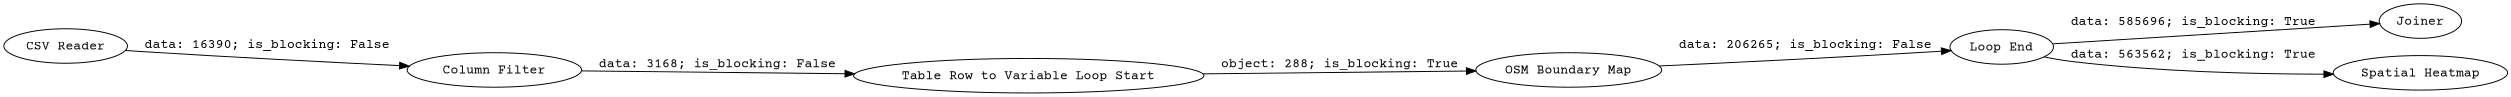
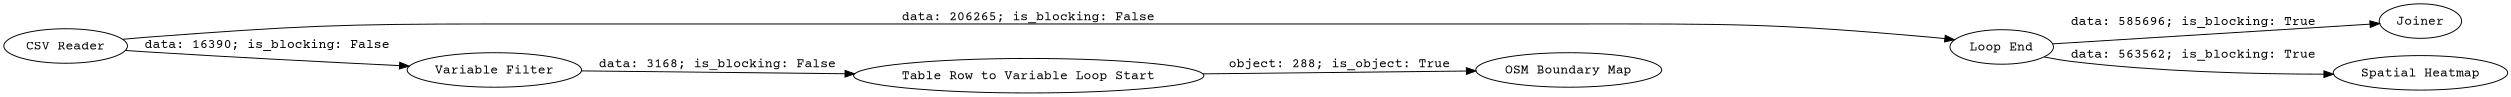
(1800, 59) -> (1034, 24)
(1340, 64) -> (1340, 64)
(494, 70) -> (494, 70)
